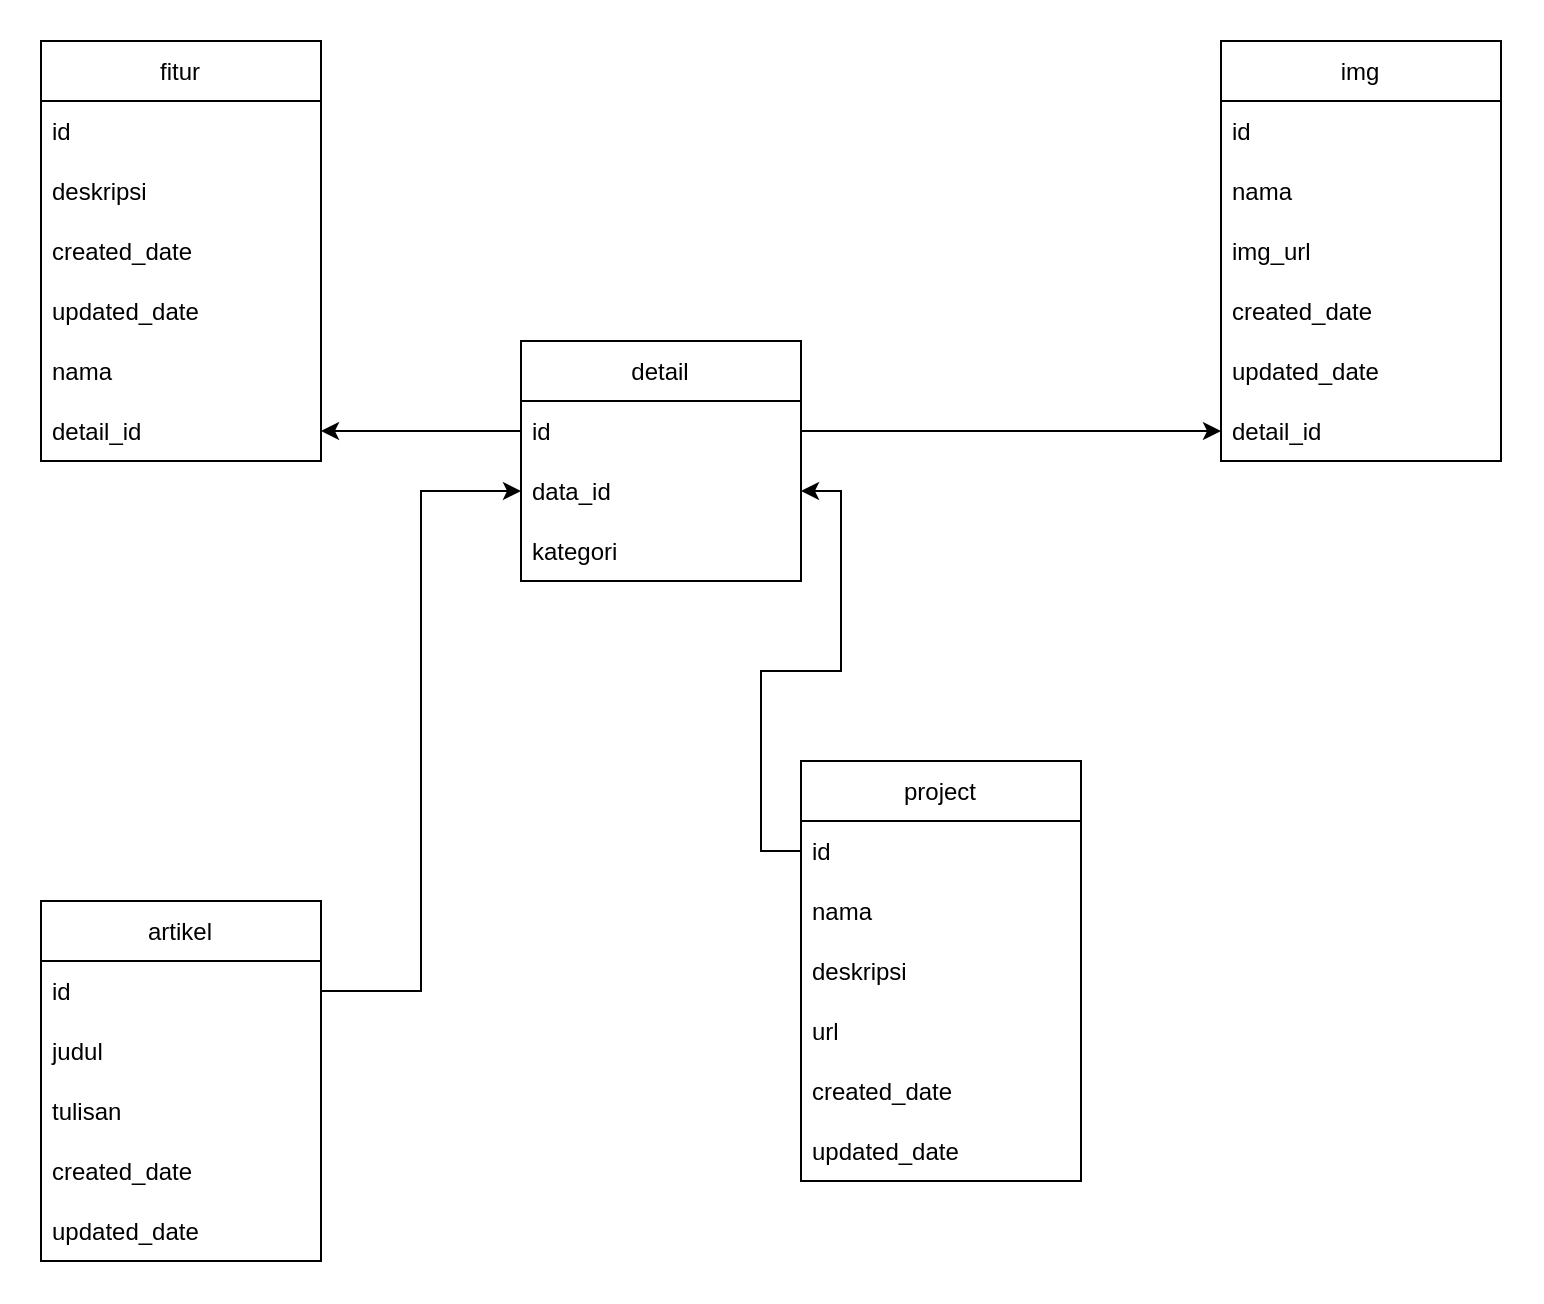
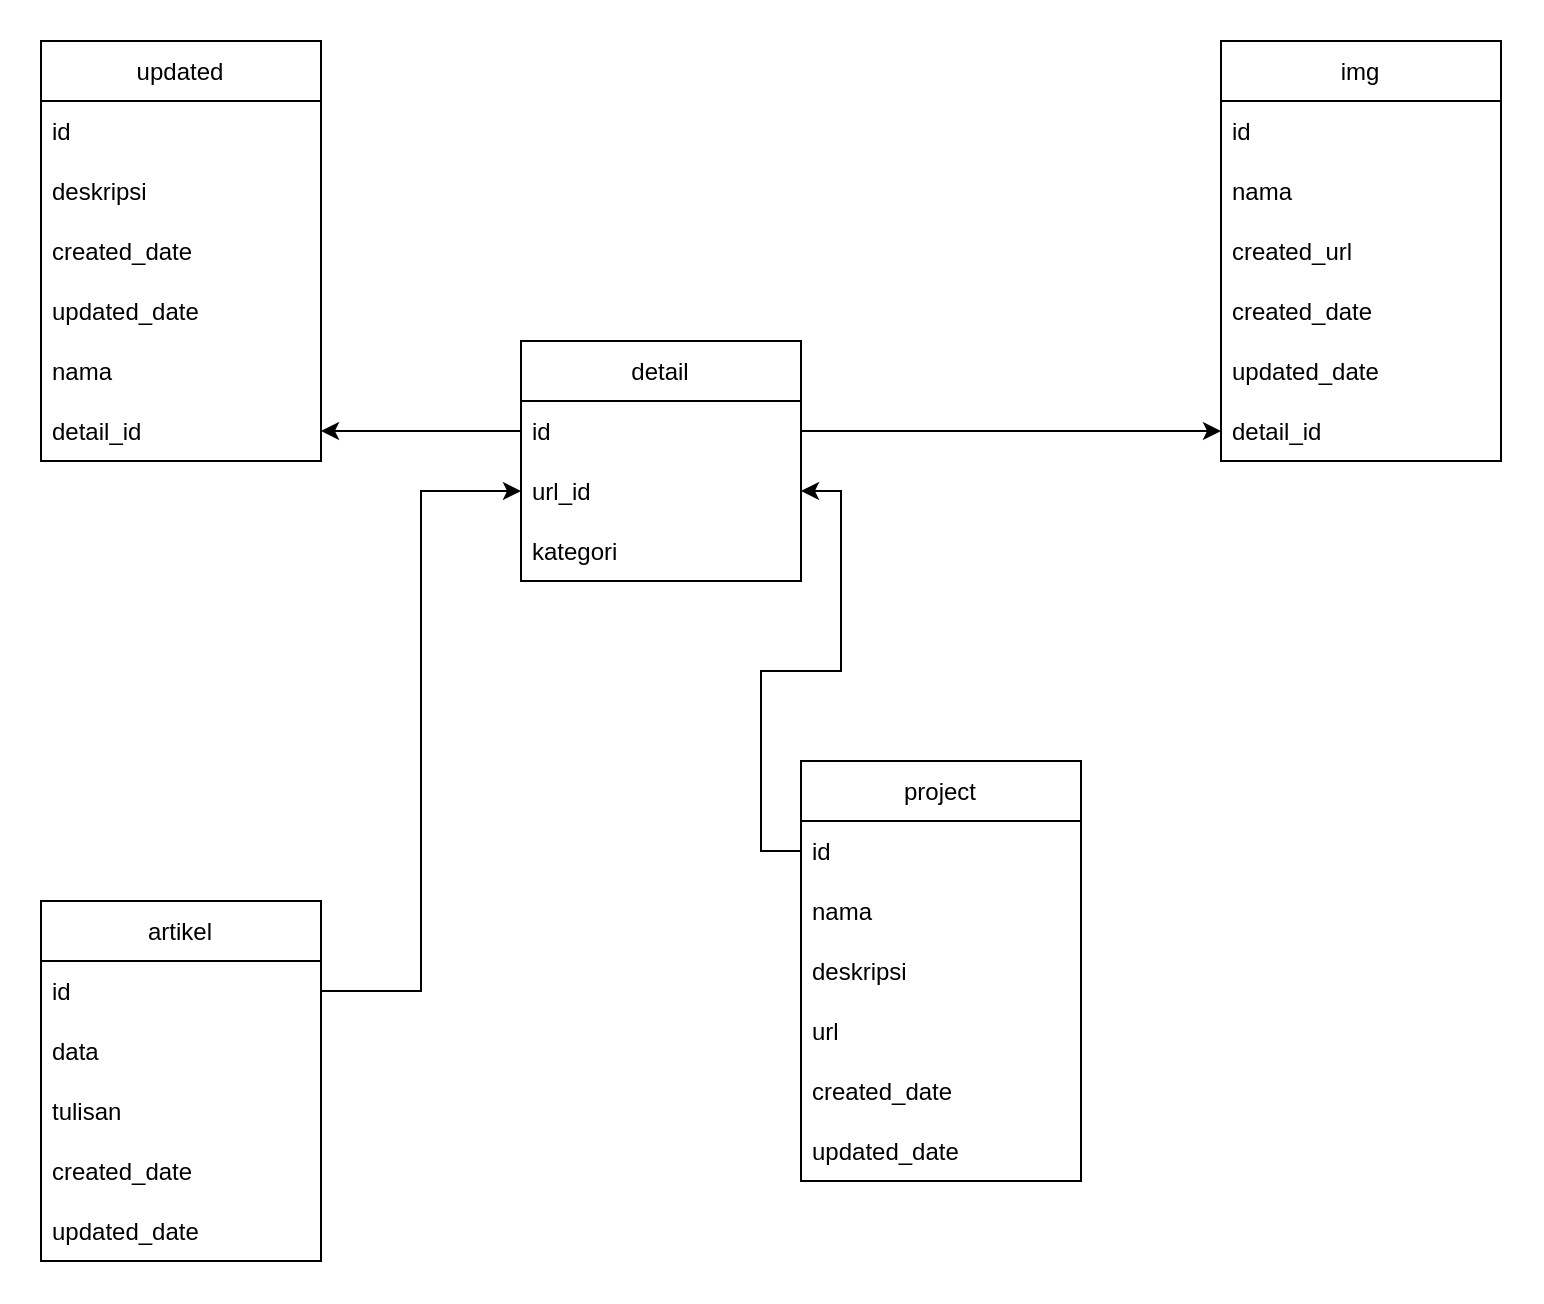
(180, 72) -> (180, 72)
(1273, 252) -> (1303, 252)
(576, 492) -> (566, 492)
(82, 1052) -> (79, 1052)
